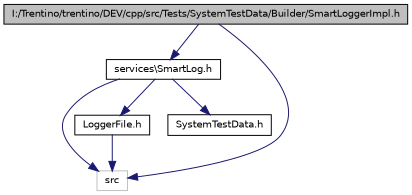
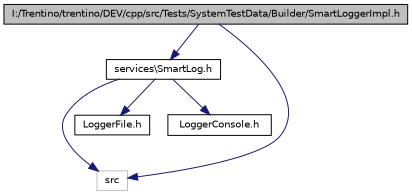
(220, 125) -> (220, 125)
(112, 148) -> none
